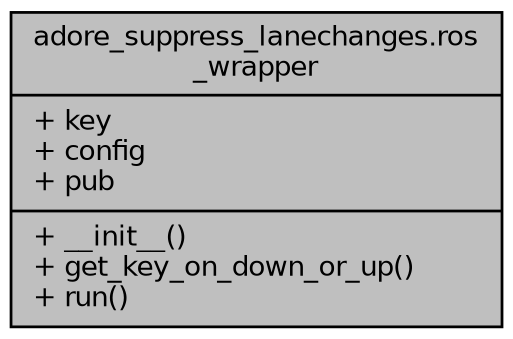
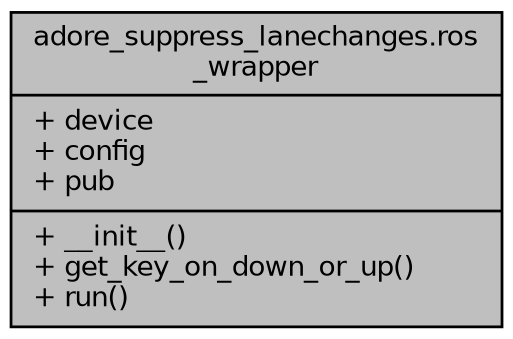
(73, 121) -> (94, 121)
